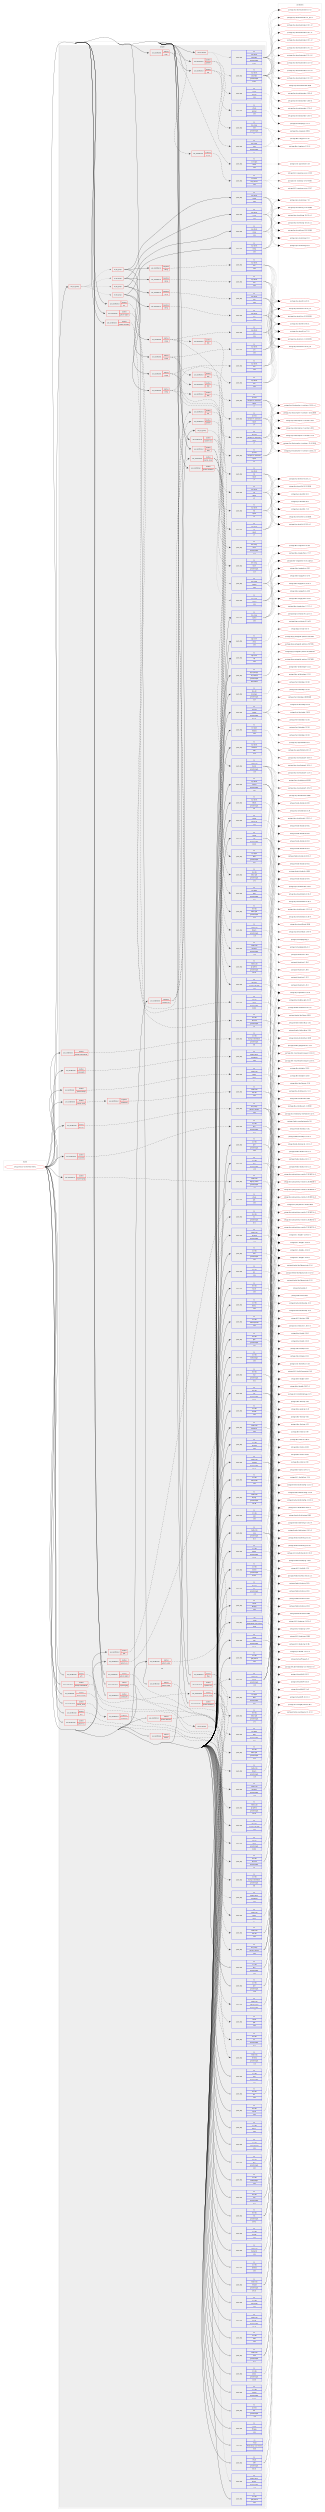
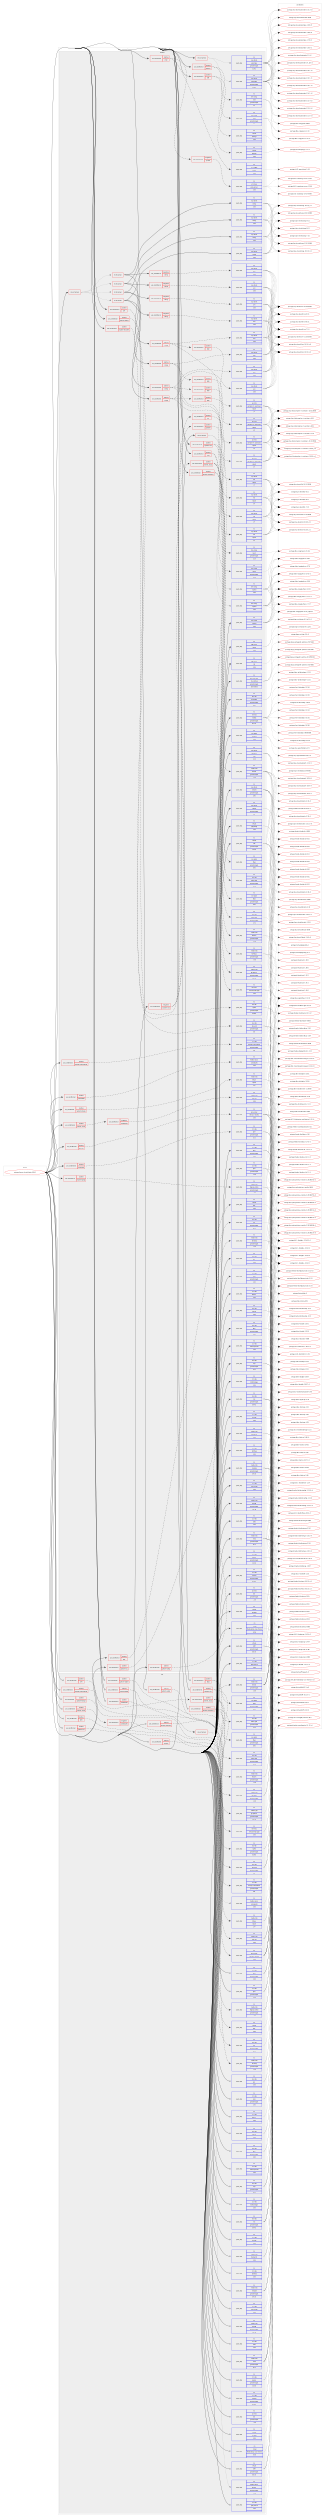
none -> (300, 1589)
